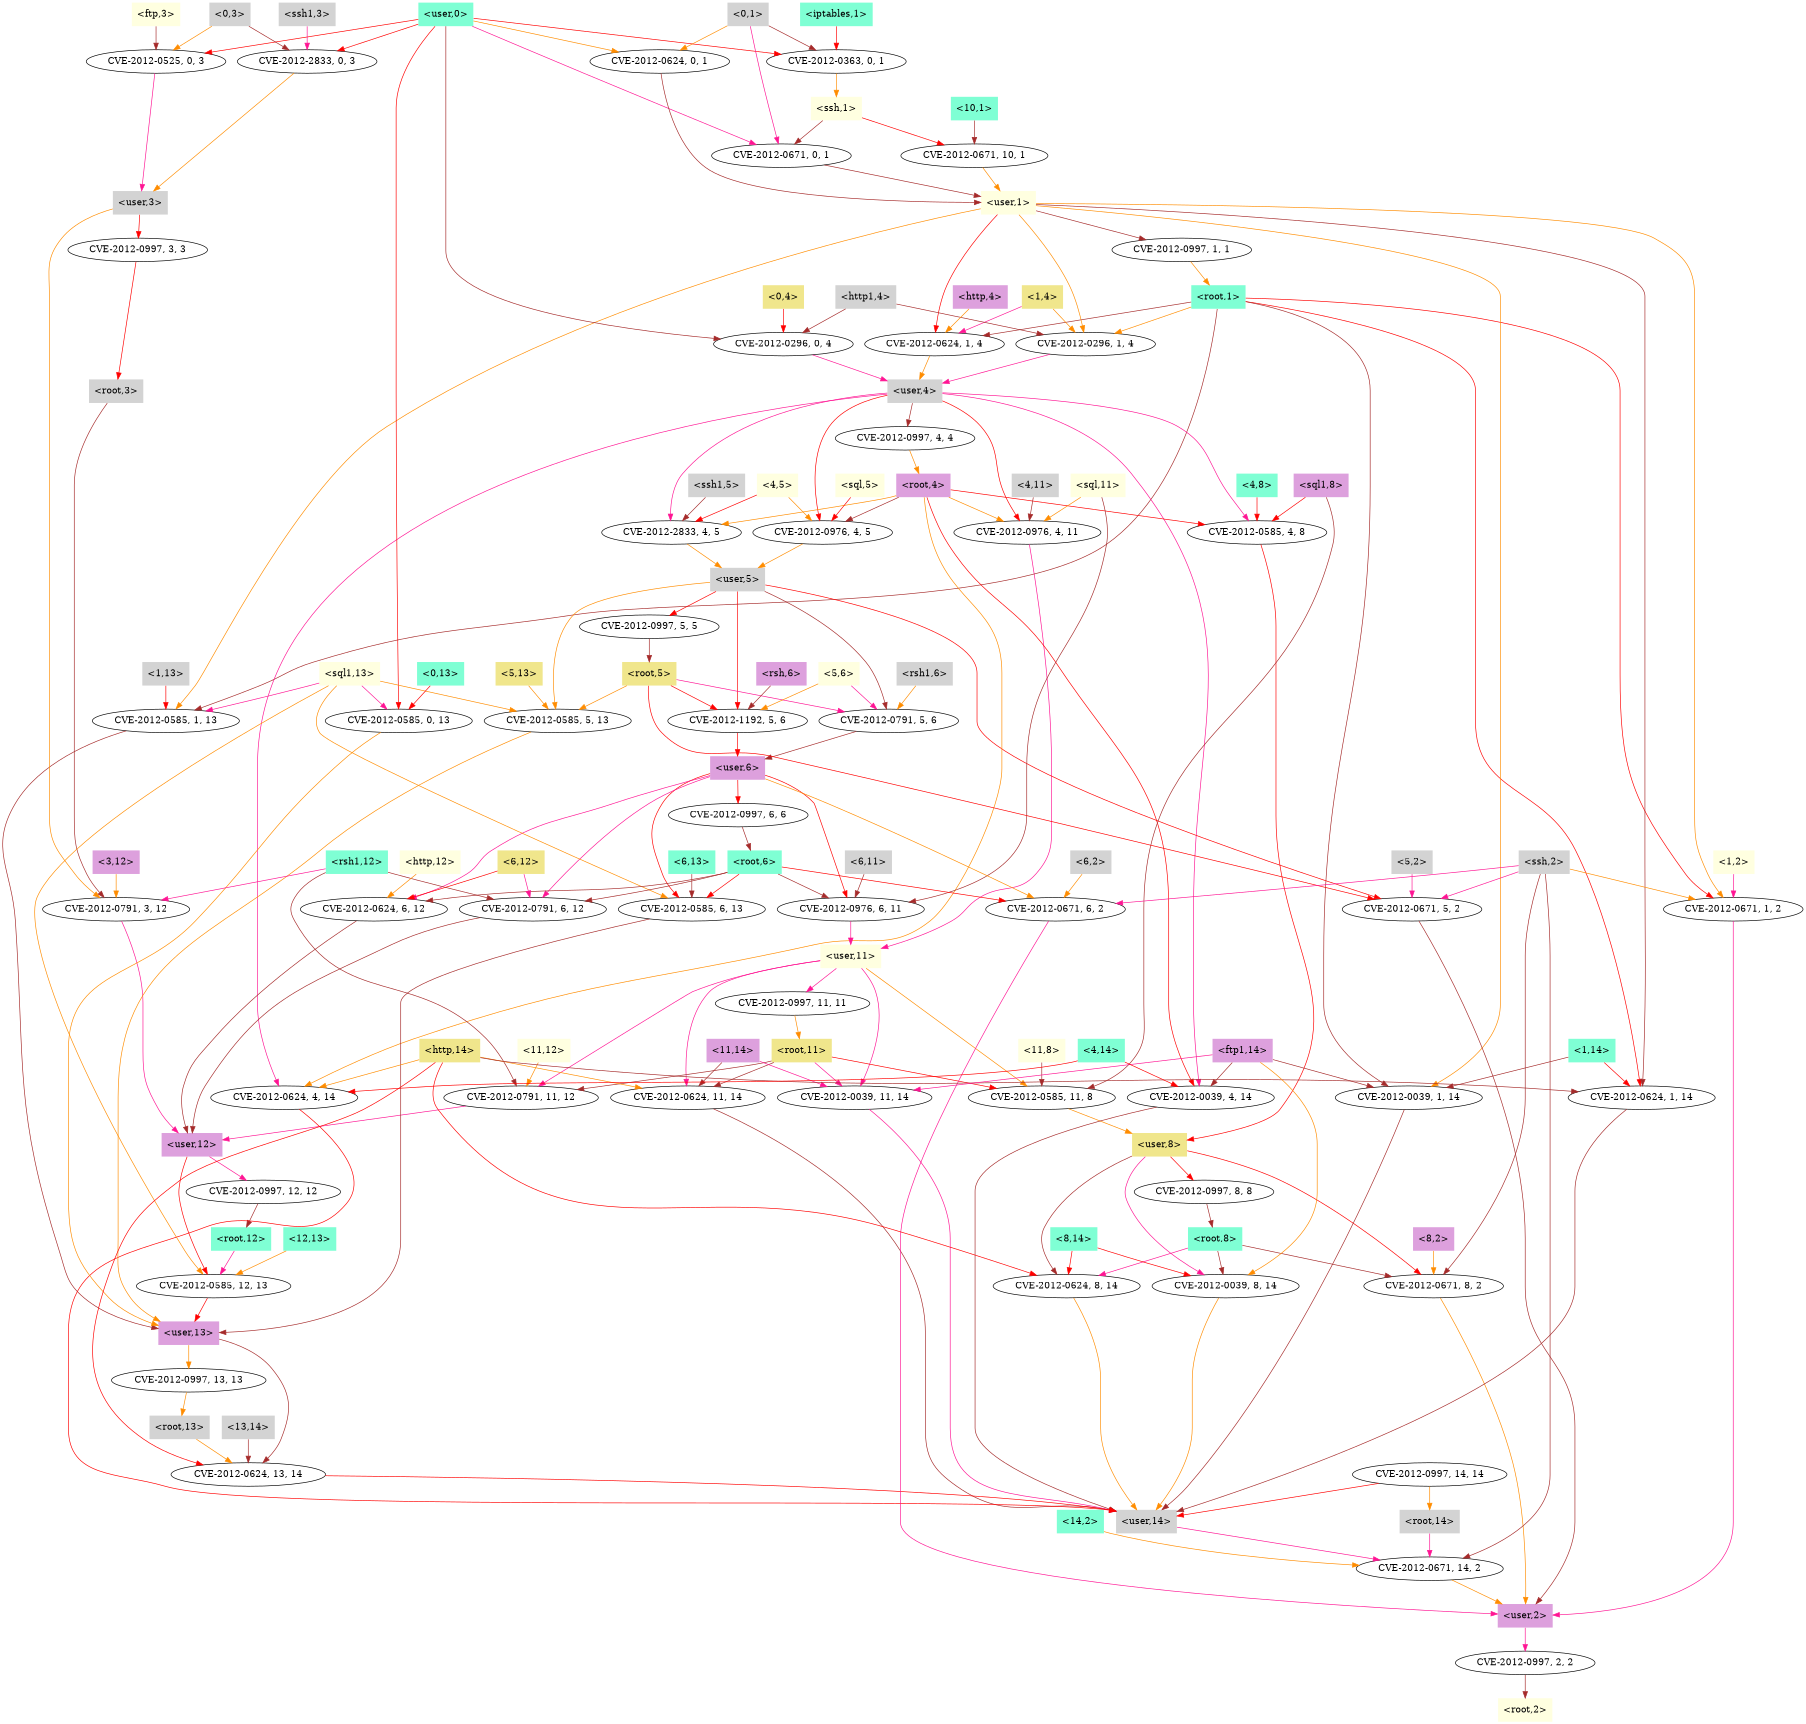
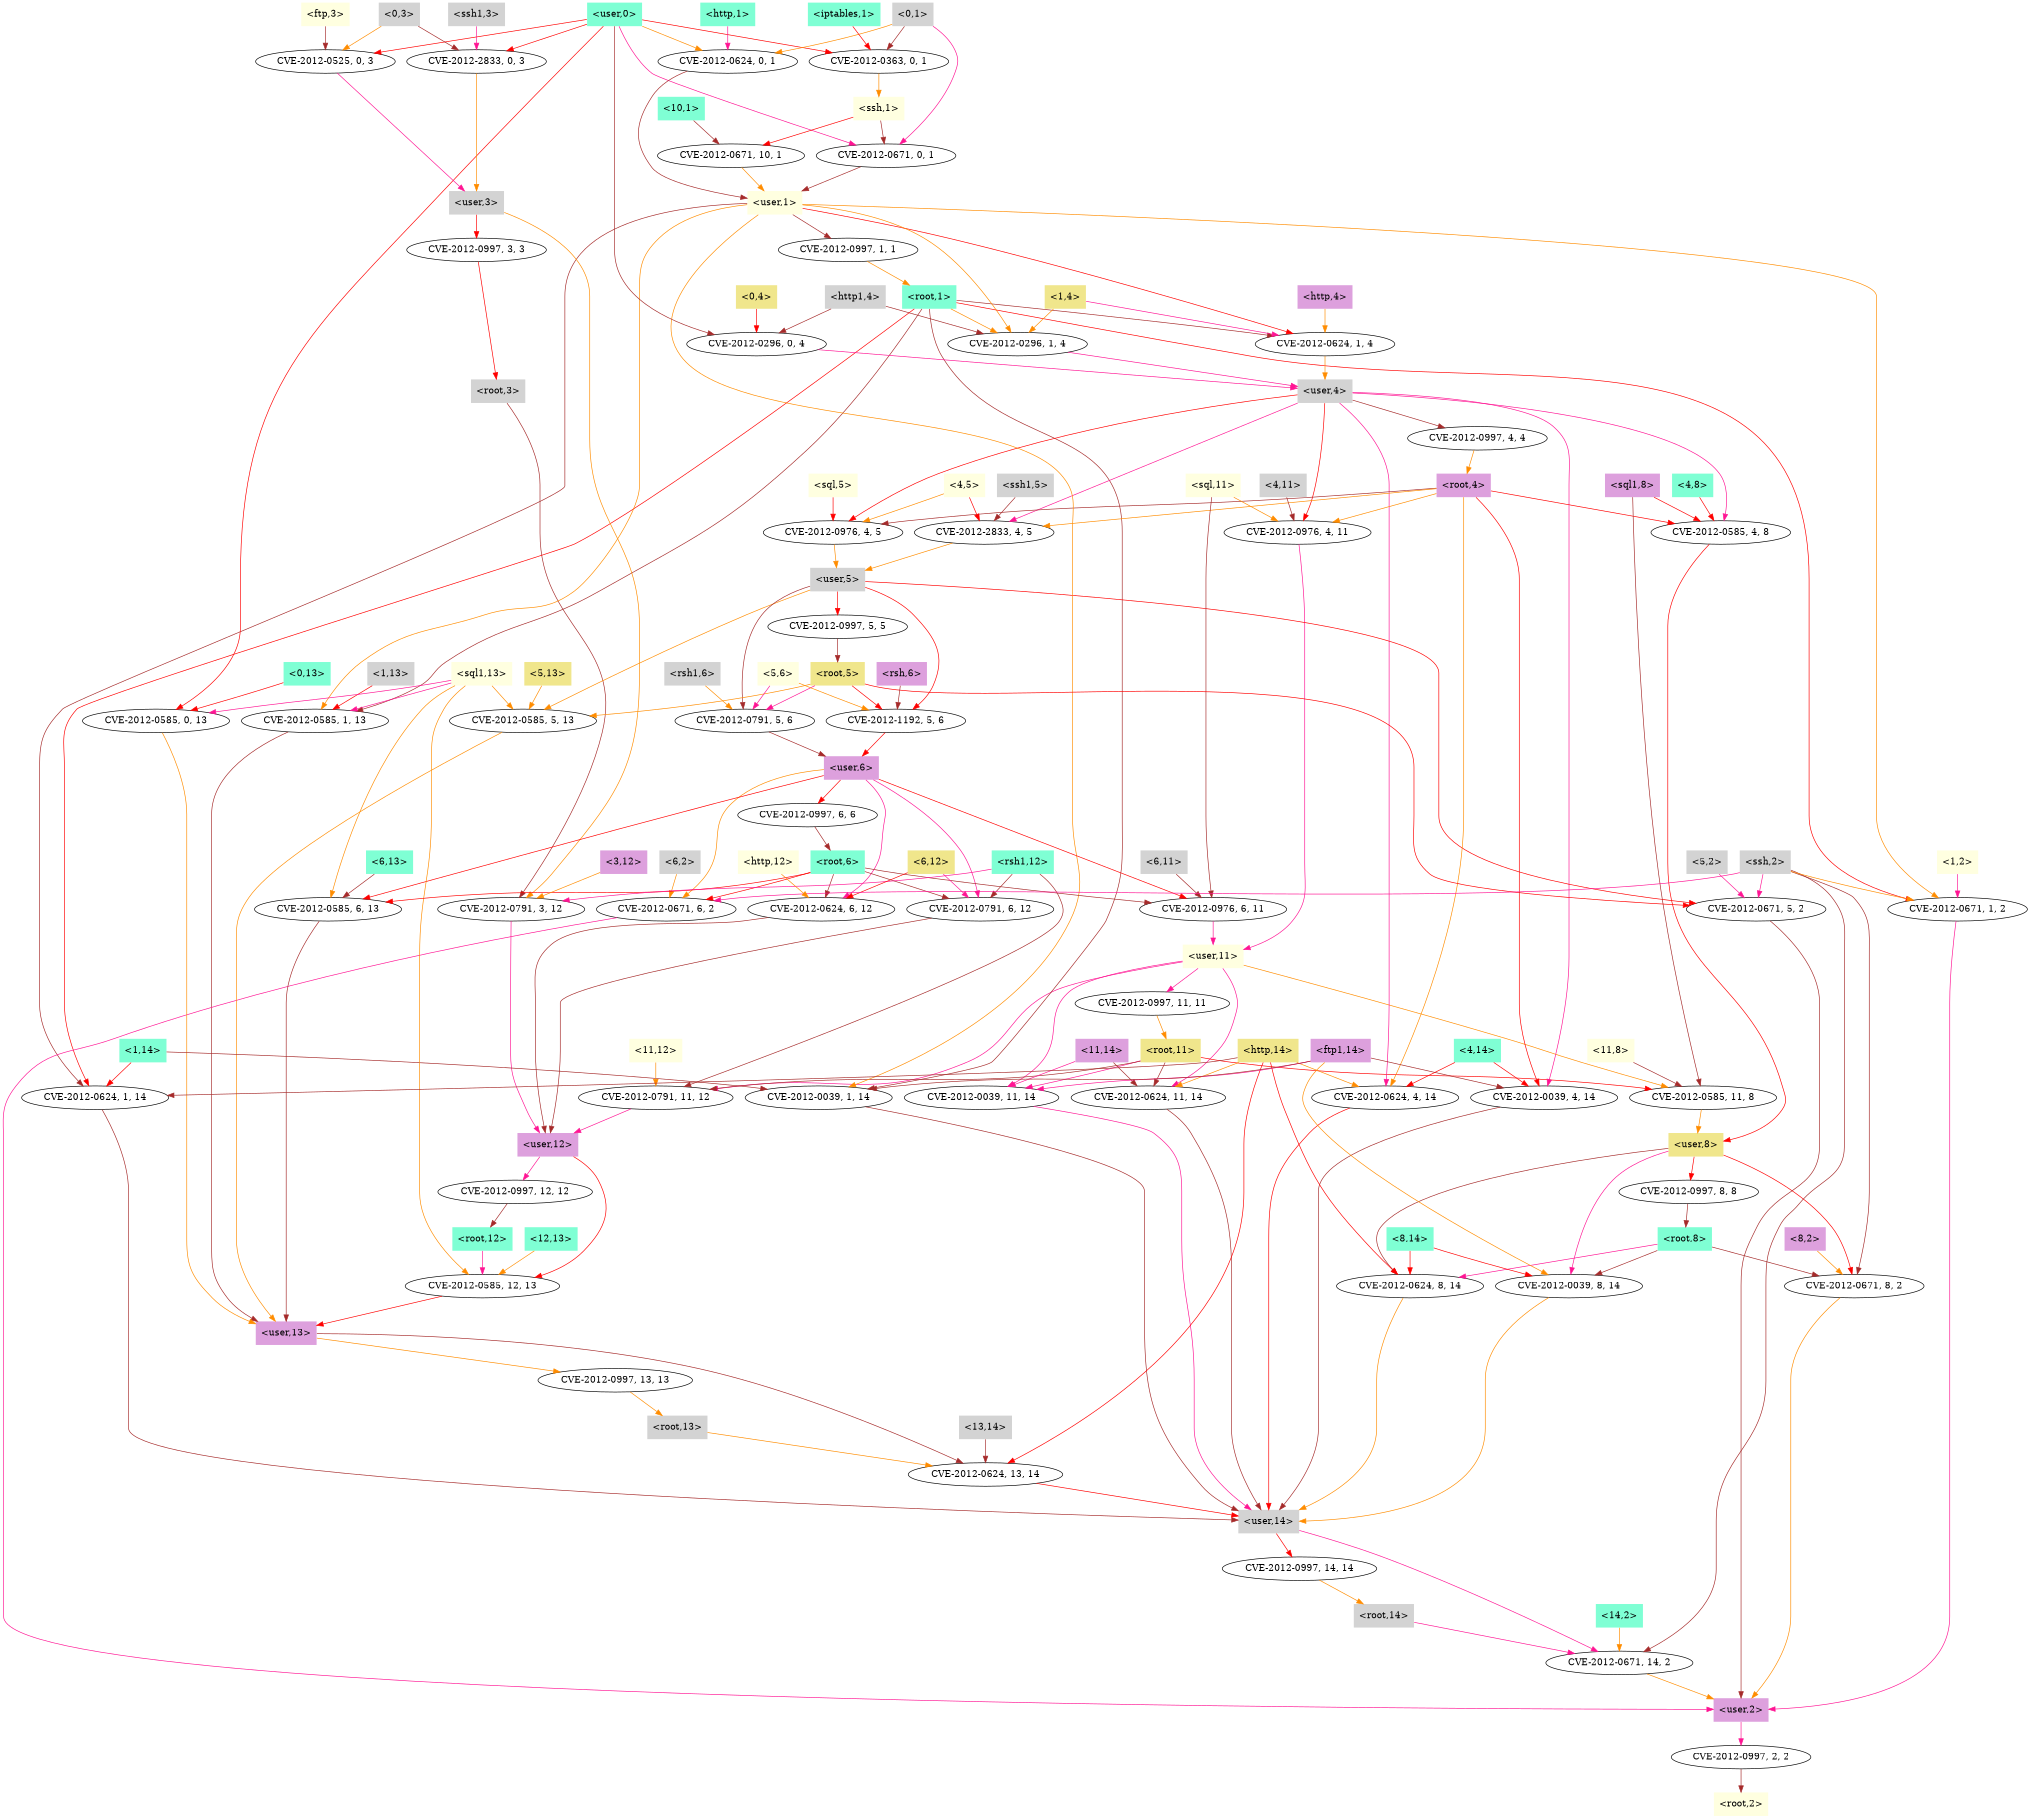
none -> (728, 14)
(1281, 1499) -> (1282, 1542)
